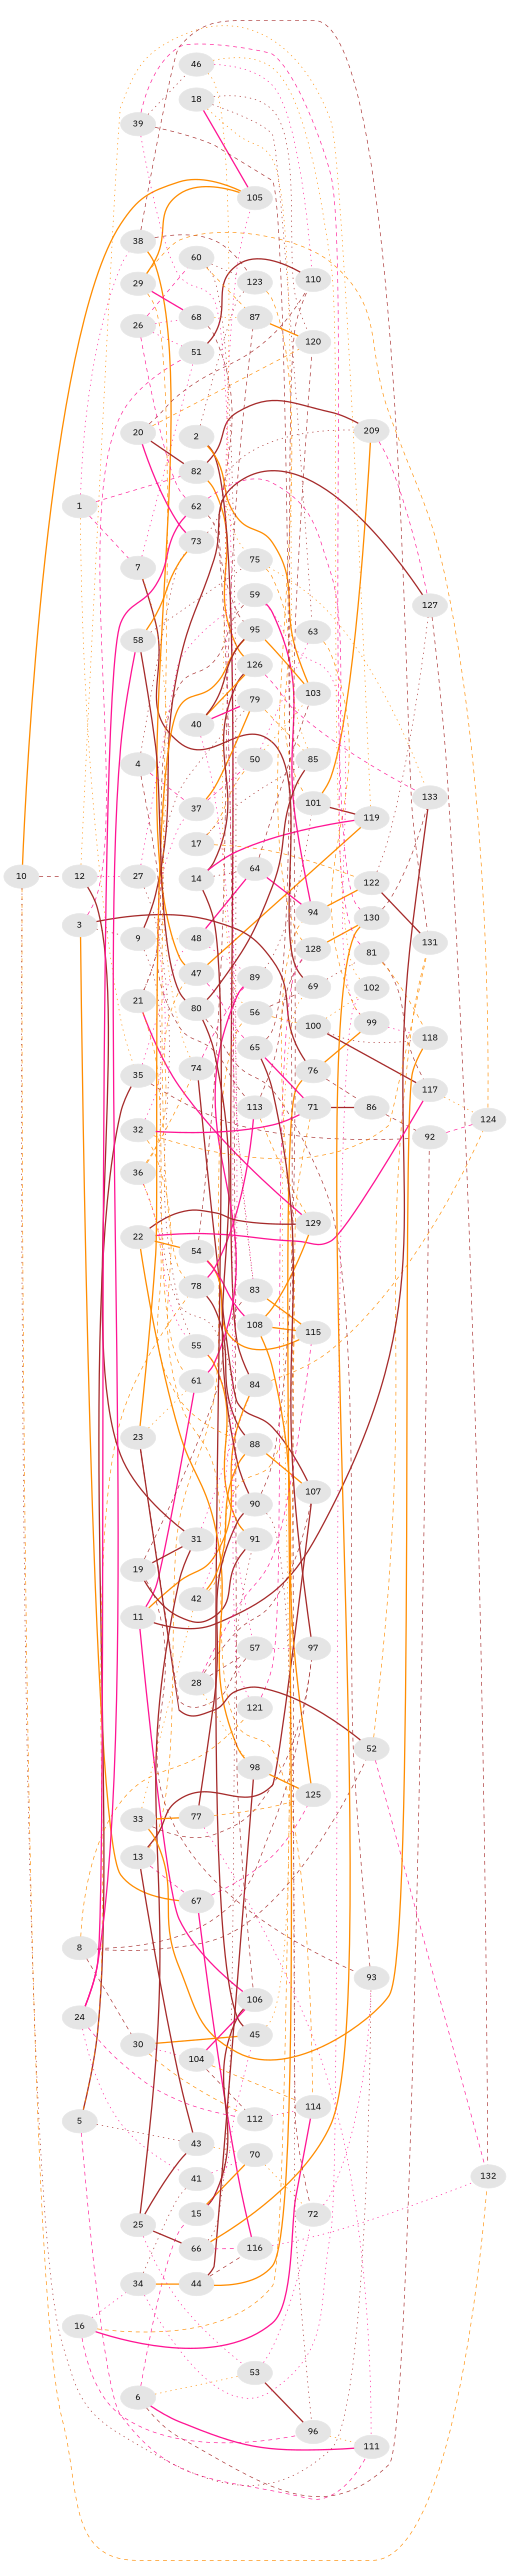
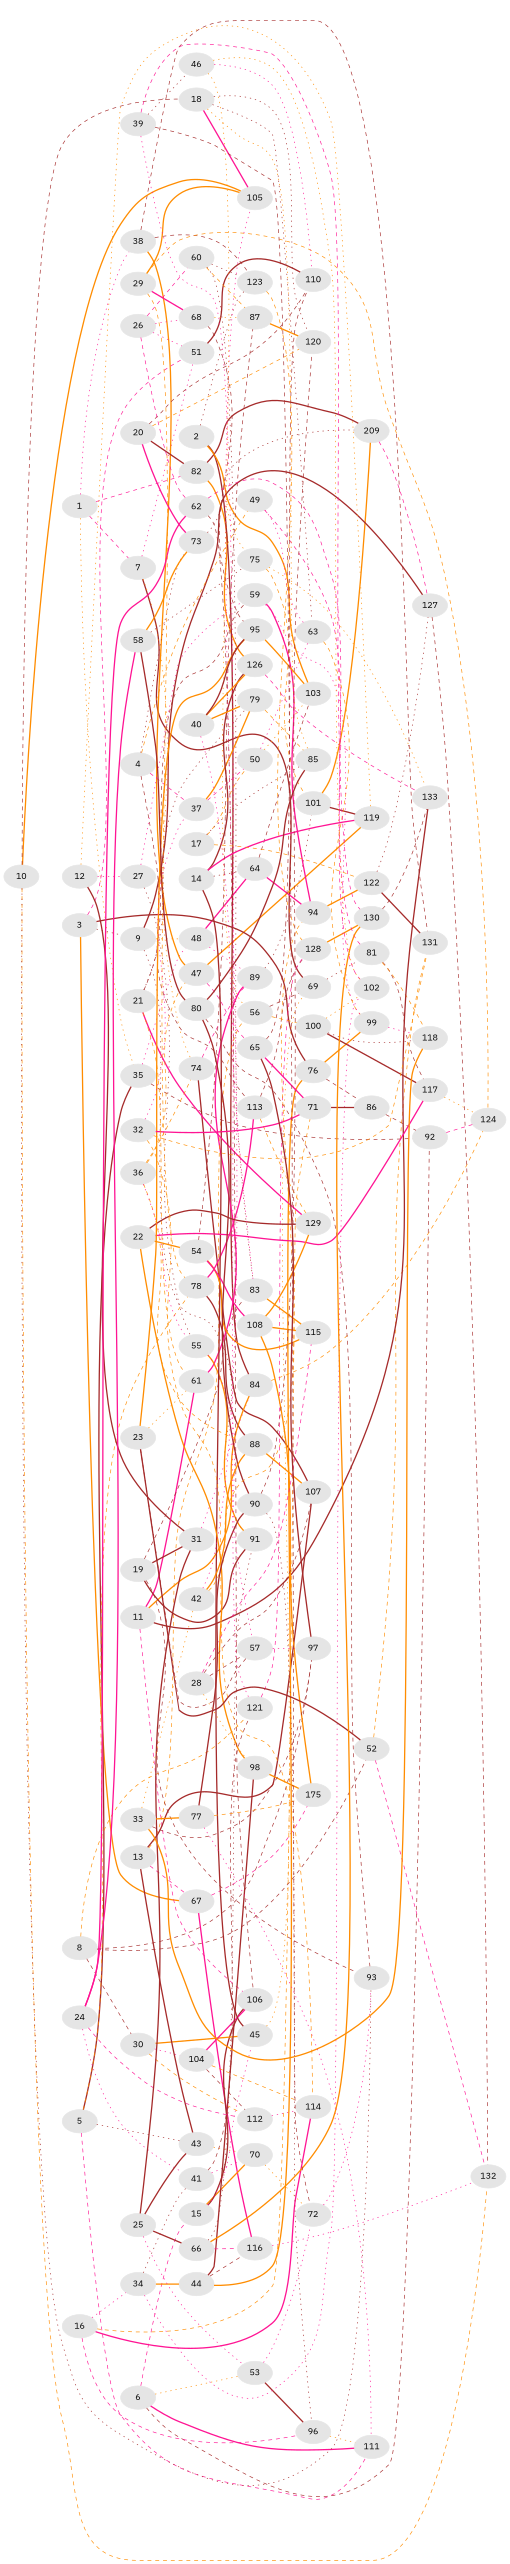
none -> (255, 500)
(219, 716) -> (219, 716)
(51, 877) -> (31, 438)
(313, 1795) -> (313, 1795)
(164, 1842) -> (164, 1842)
none -> (232, 1945)
